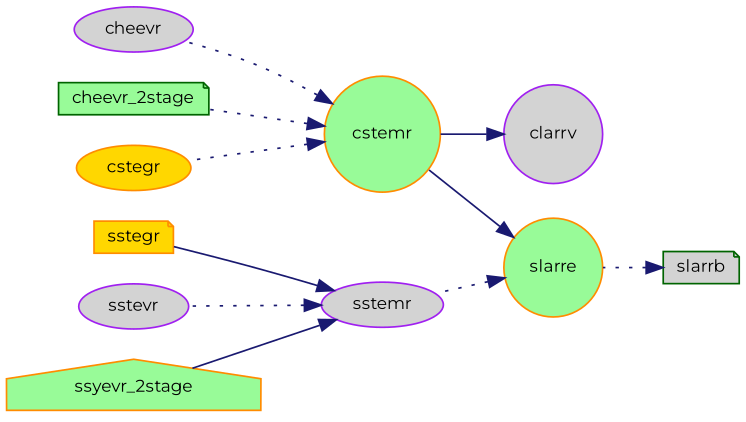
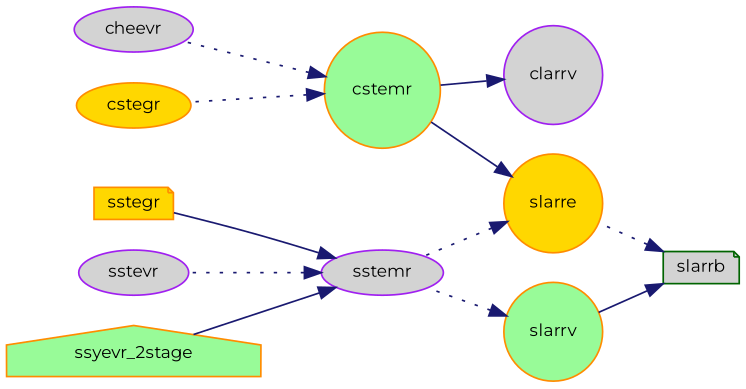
(134, 99) -> none
(553, 268) -> (553, 203)
none -> (553, 332)
